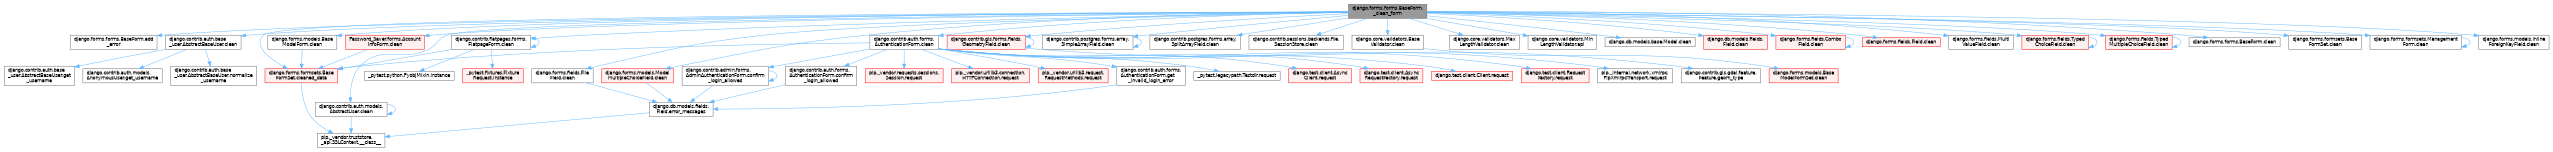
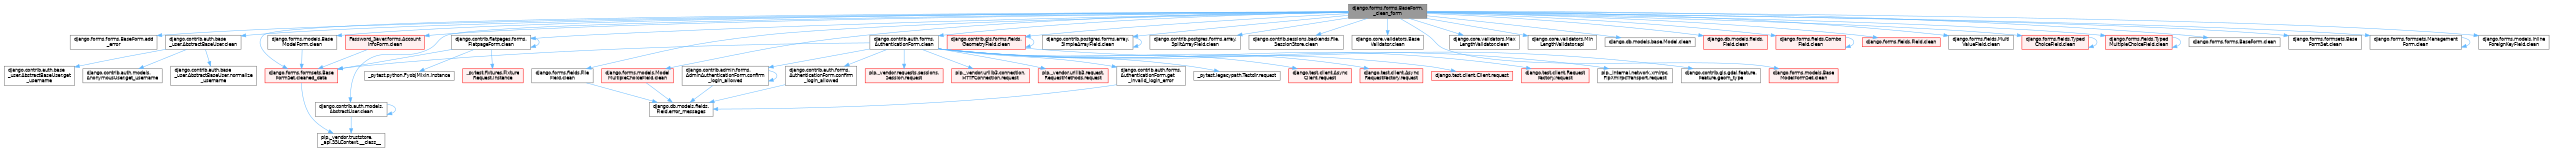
(1599, 56) -> (1601, 63)
(520, 125) -> none
